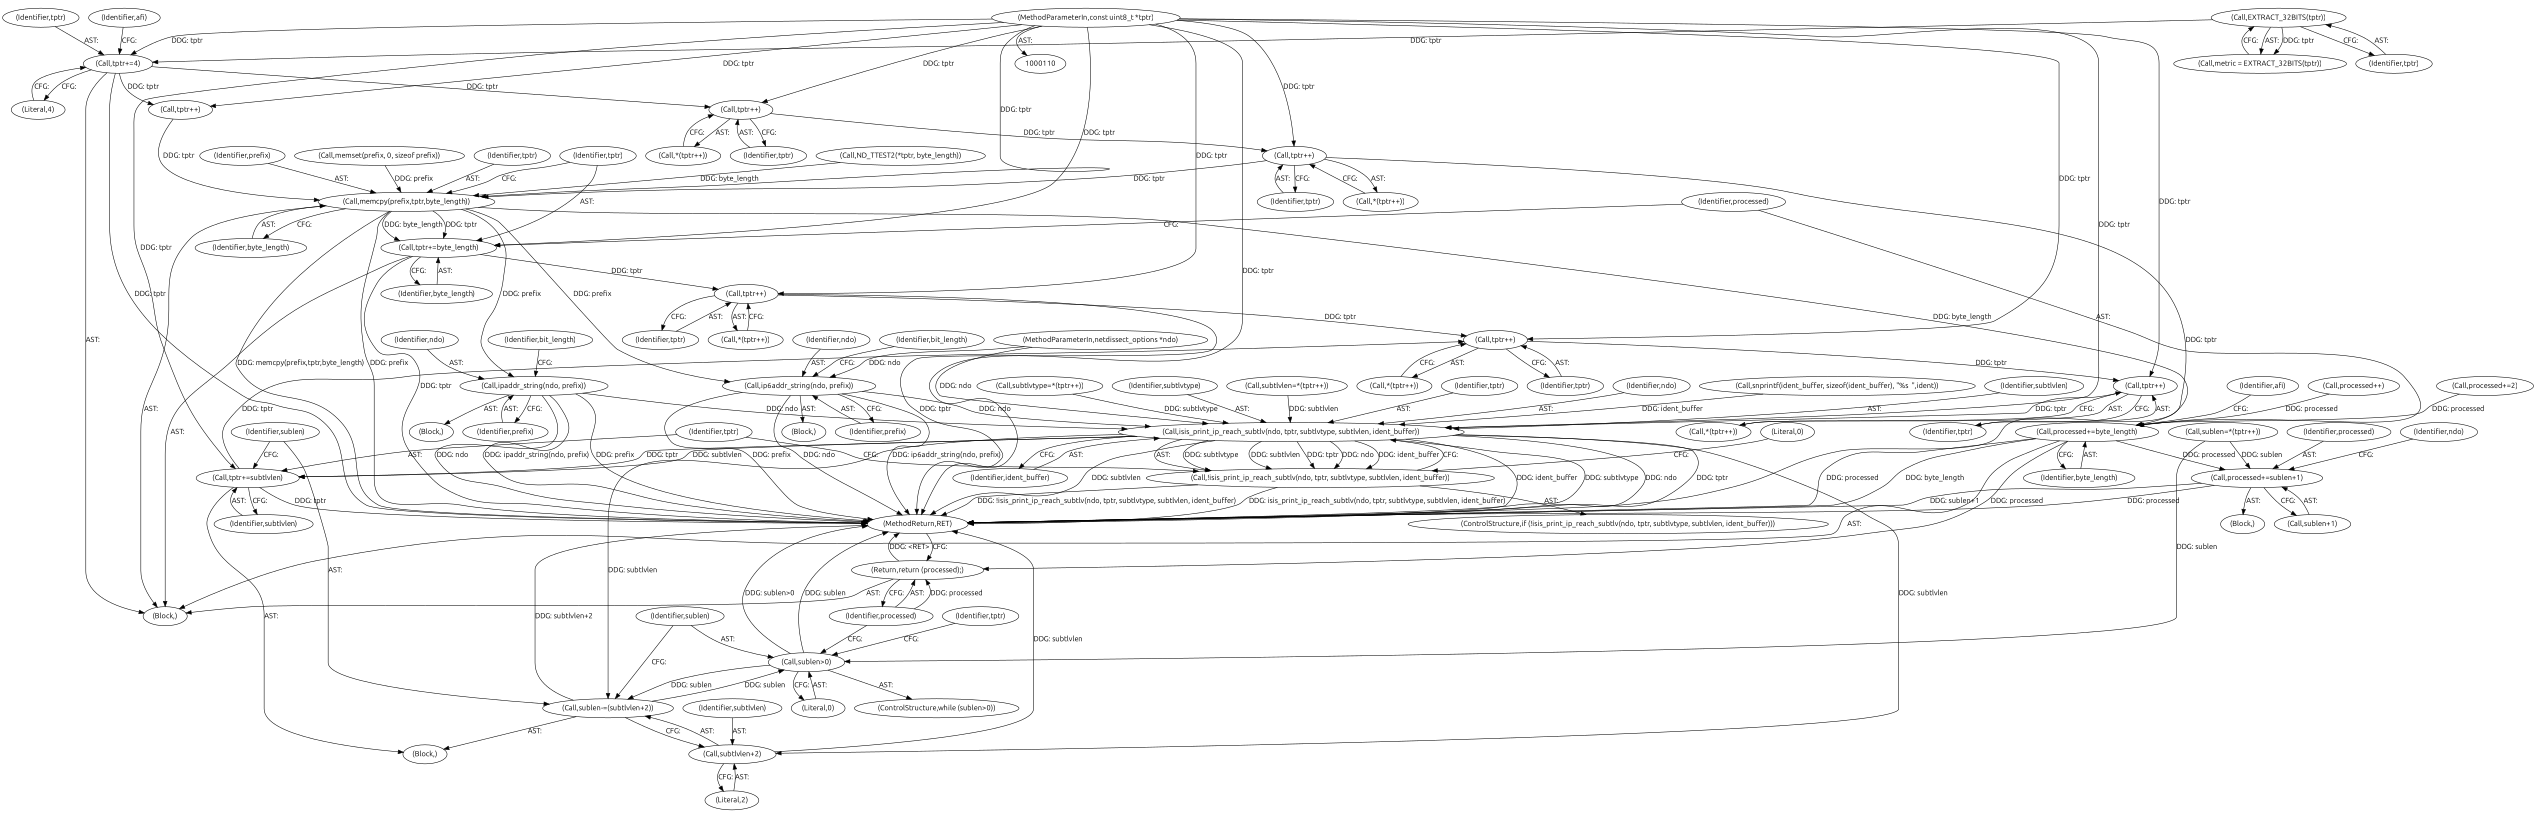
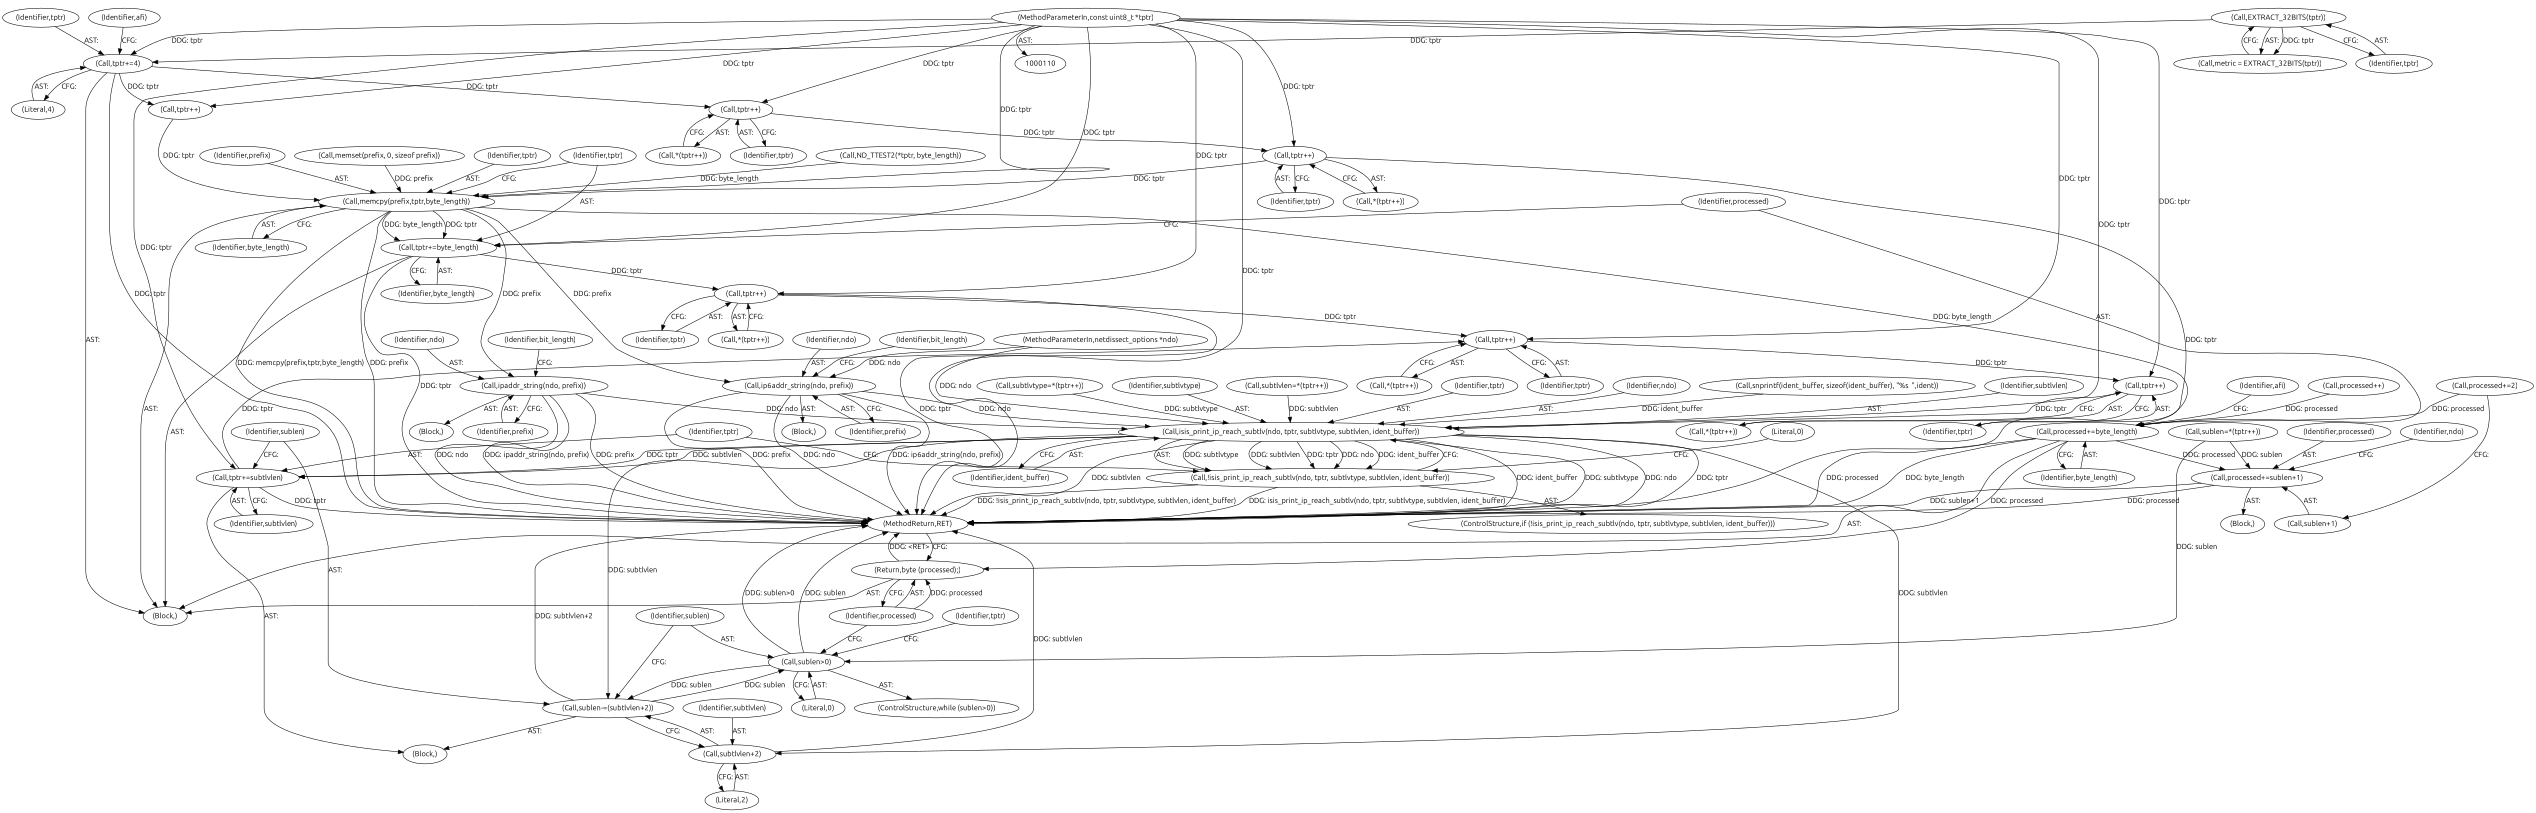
(43, 87) -> (43, 87)
(2277, 501) -> (2442, 479)
(918, 570) -> (918, 570)
